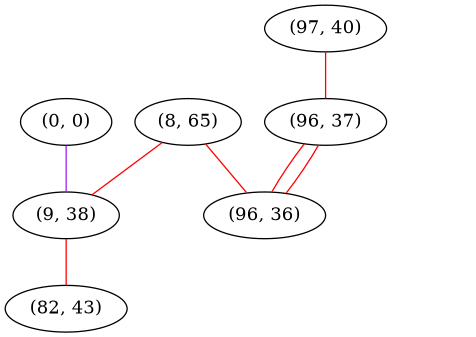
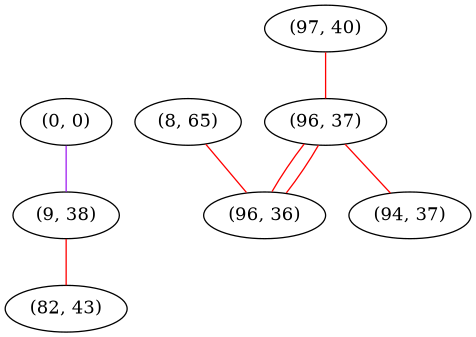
(127, 169) -> none
none -> (410, 215)
